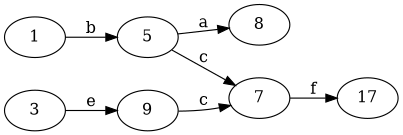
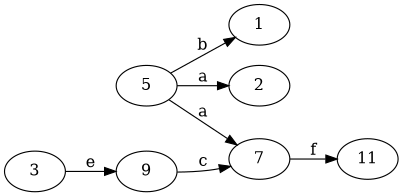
(259, 25) -> (259, 86)
(86, 37) -> (198, 58)
(204, 58) -> (203, 112)
(368, 98) -> (368, 159)
